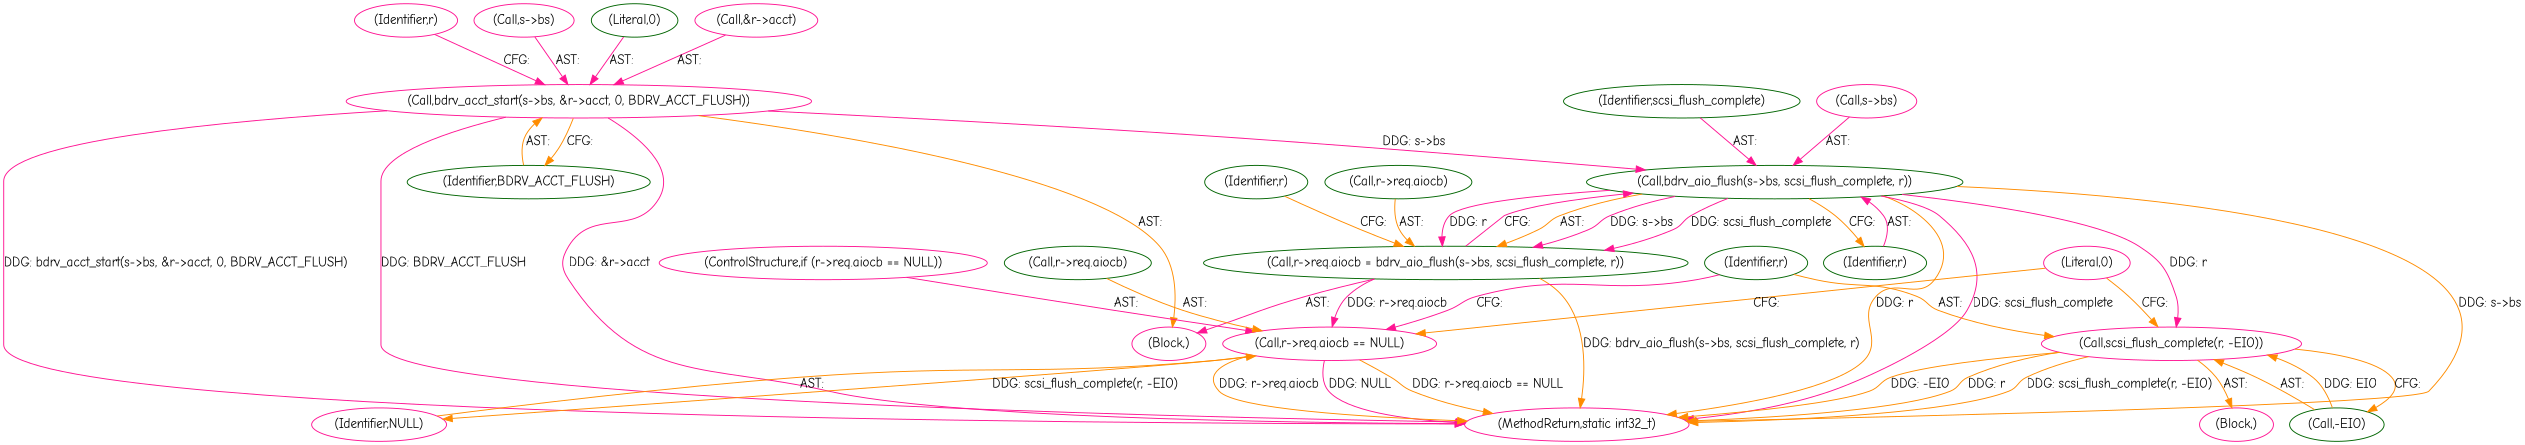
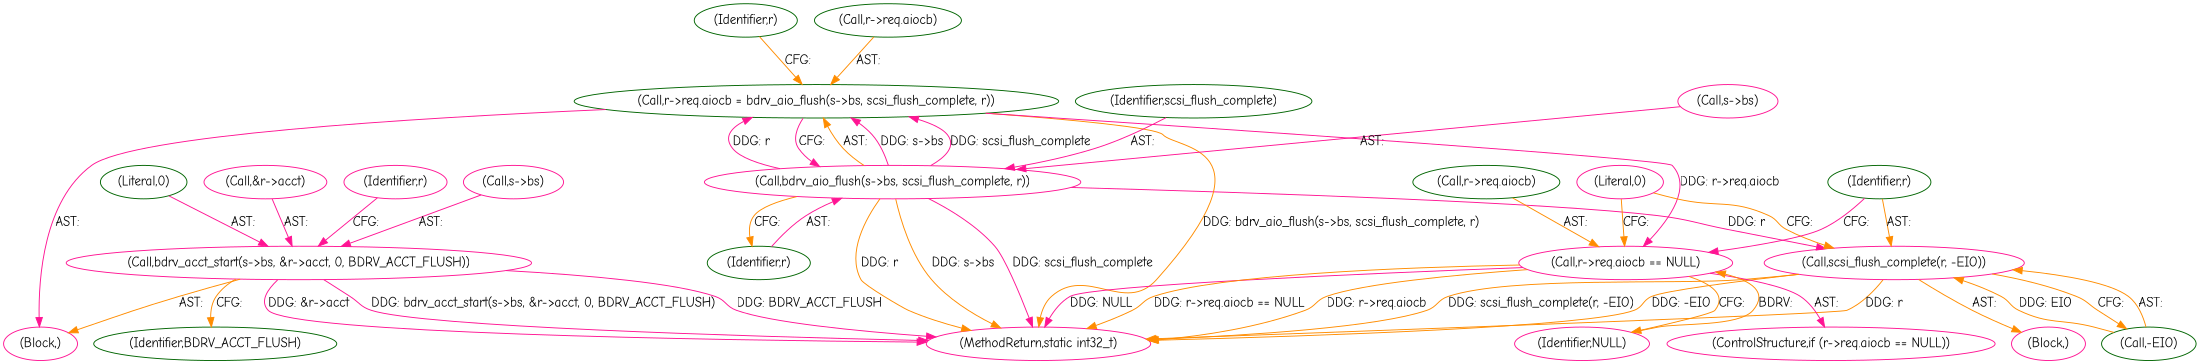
(1202, 136) -> none
(523, 143) -> none
(1775, 182) -> (893, 182)
(1076, 304) -> (1771, 285)
(814, 384) -> (1778, 303)
(1085, 384) -> (1734, 303)
